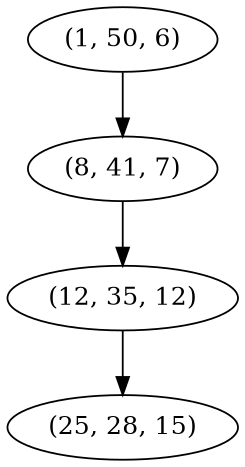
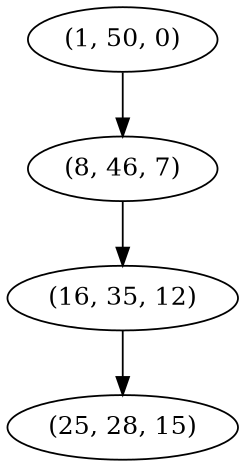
(123, 40) -> (123, 40)
(123, 169) -> (123, 169)
(123, 298) -> (123, 298)
